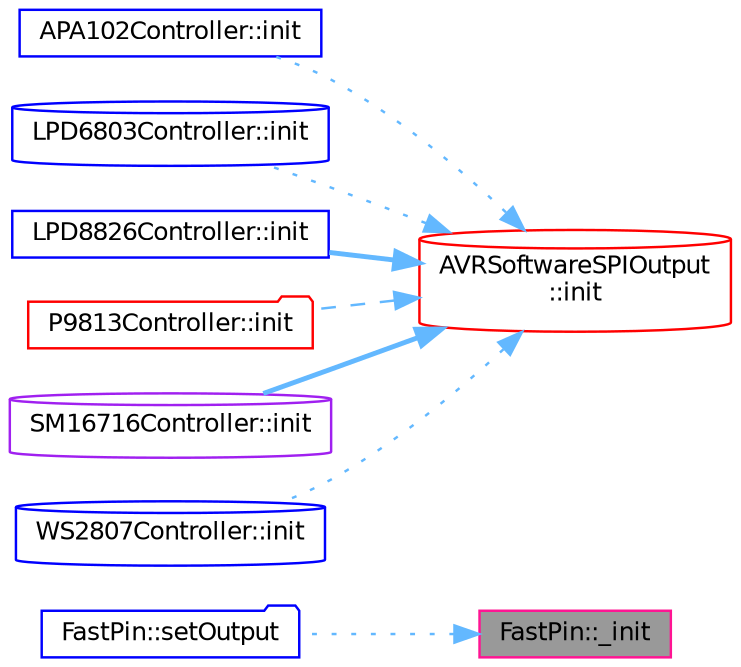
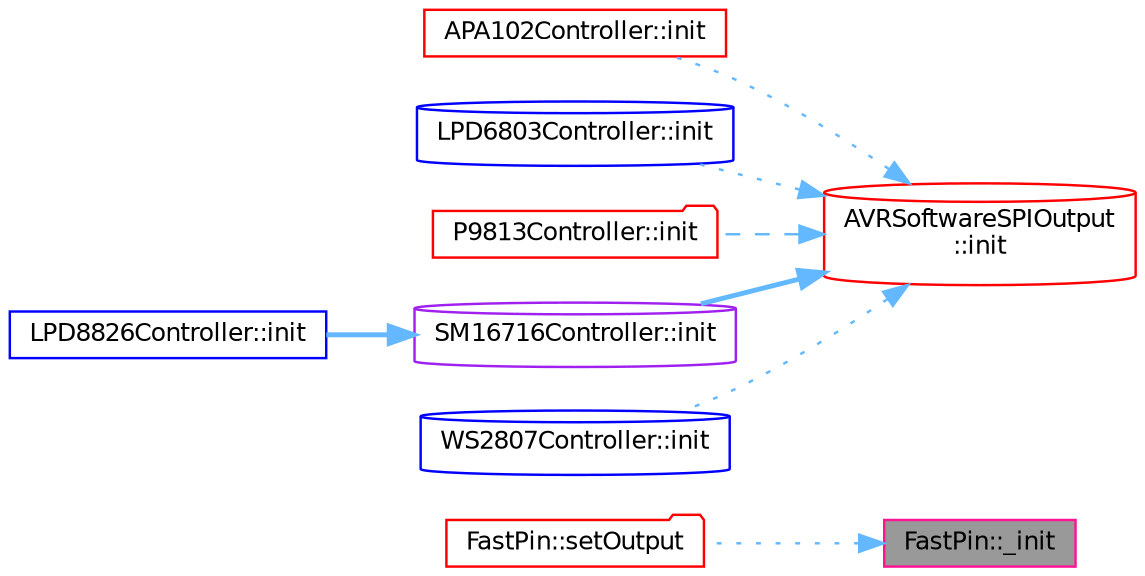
(170, 33) -> (575, 33)
(362, 256) -> (357, 335)
(170, 634) -> (575, 543)
